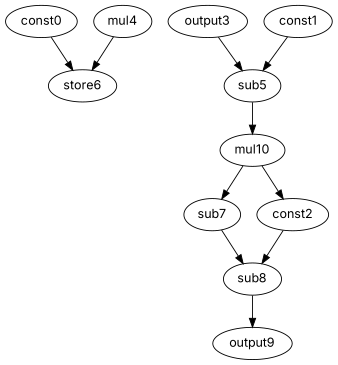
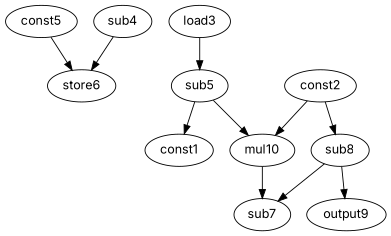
(41, 21) -> (41, 21)
(123, 21) -> (123, 21)
(208, 21) -> (200, 21)
(278, 50) -> (191, 114)
(270, 179) -> (294, 115)
(230, 243) -> (305, 180)
